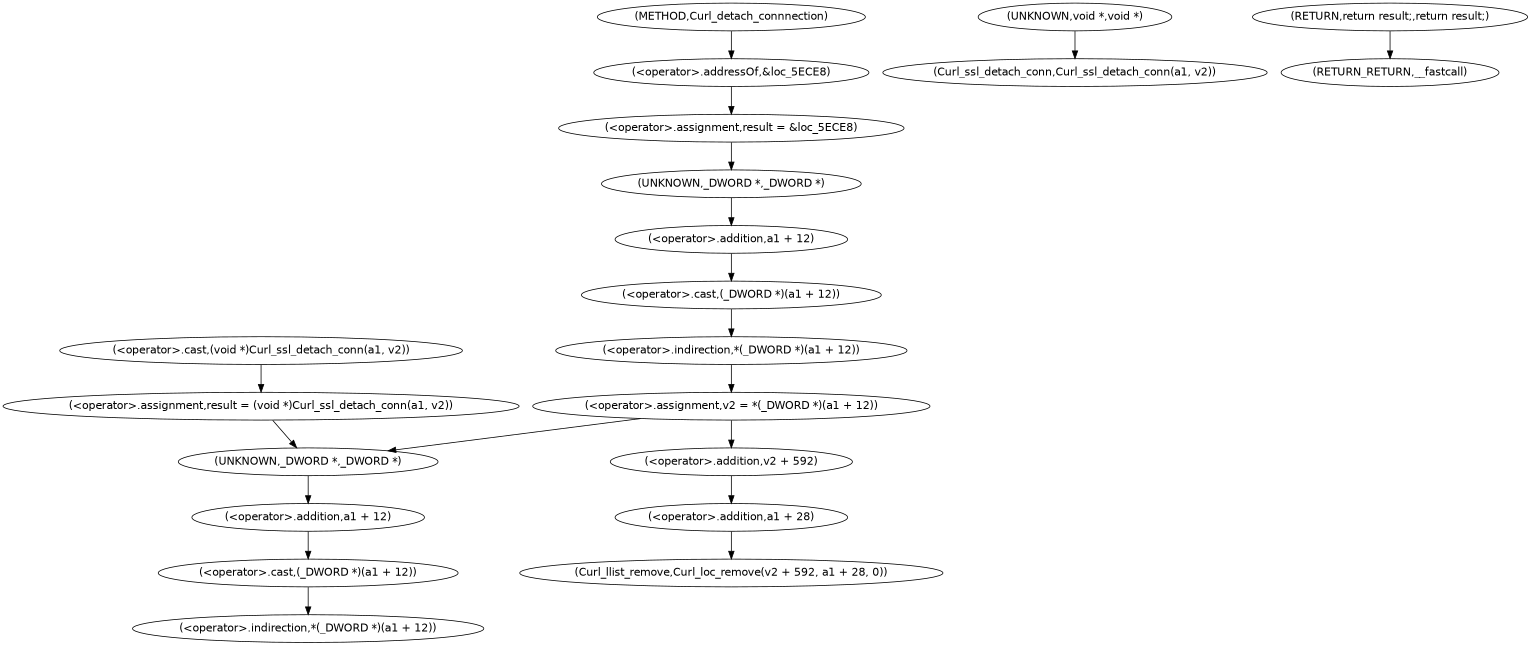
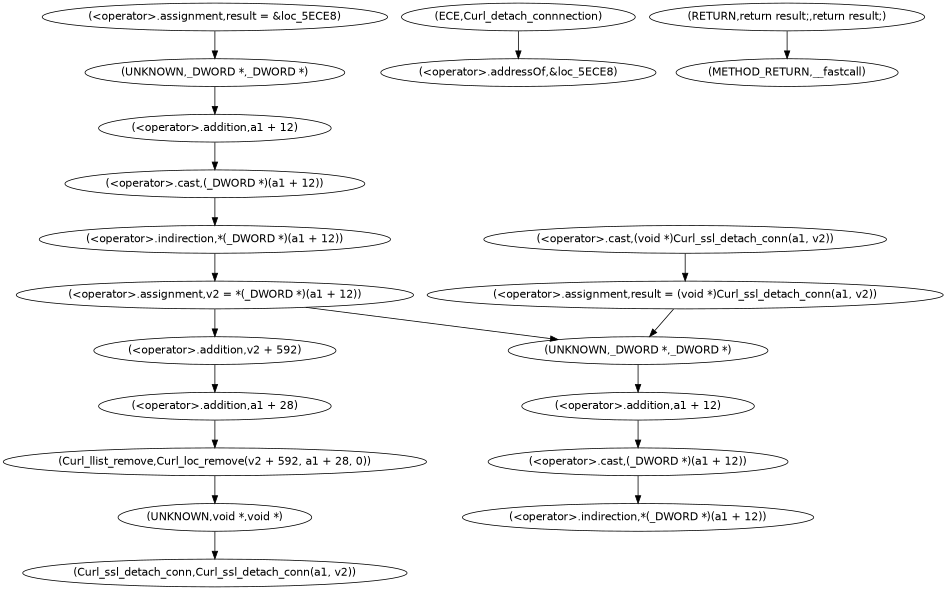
(731, 17) -> (518, 17)
(1390, 73) -> (787, 73)
(731, 97) -> none
none -> (215, 486)
